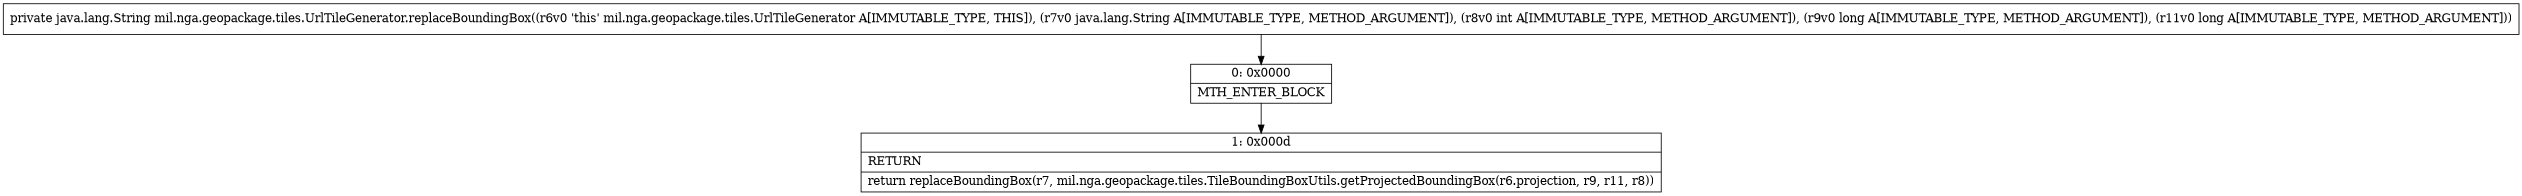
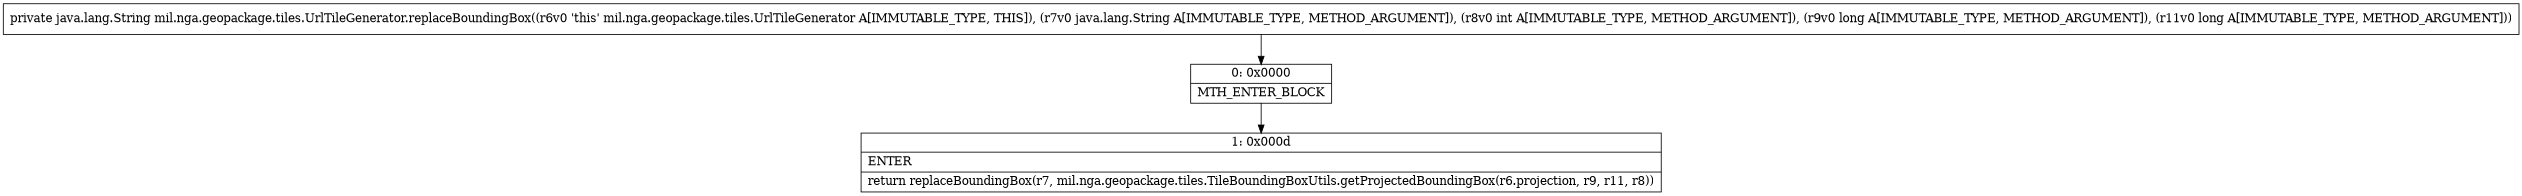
(895, 162) -> (890, 162)
